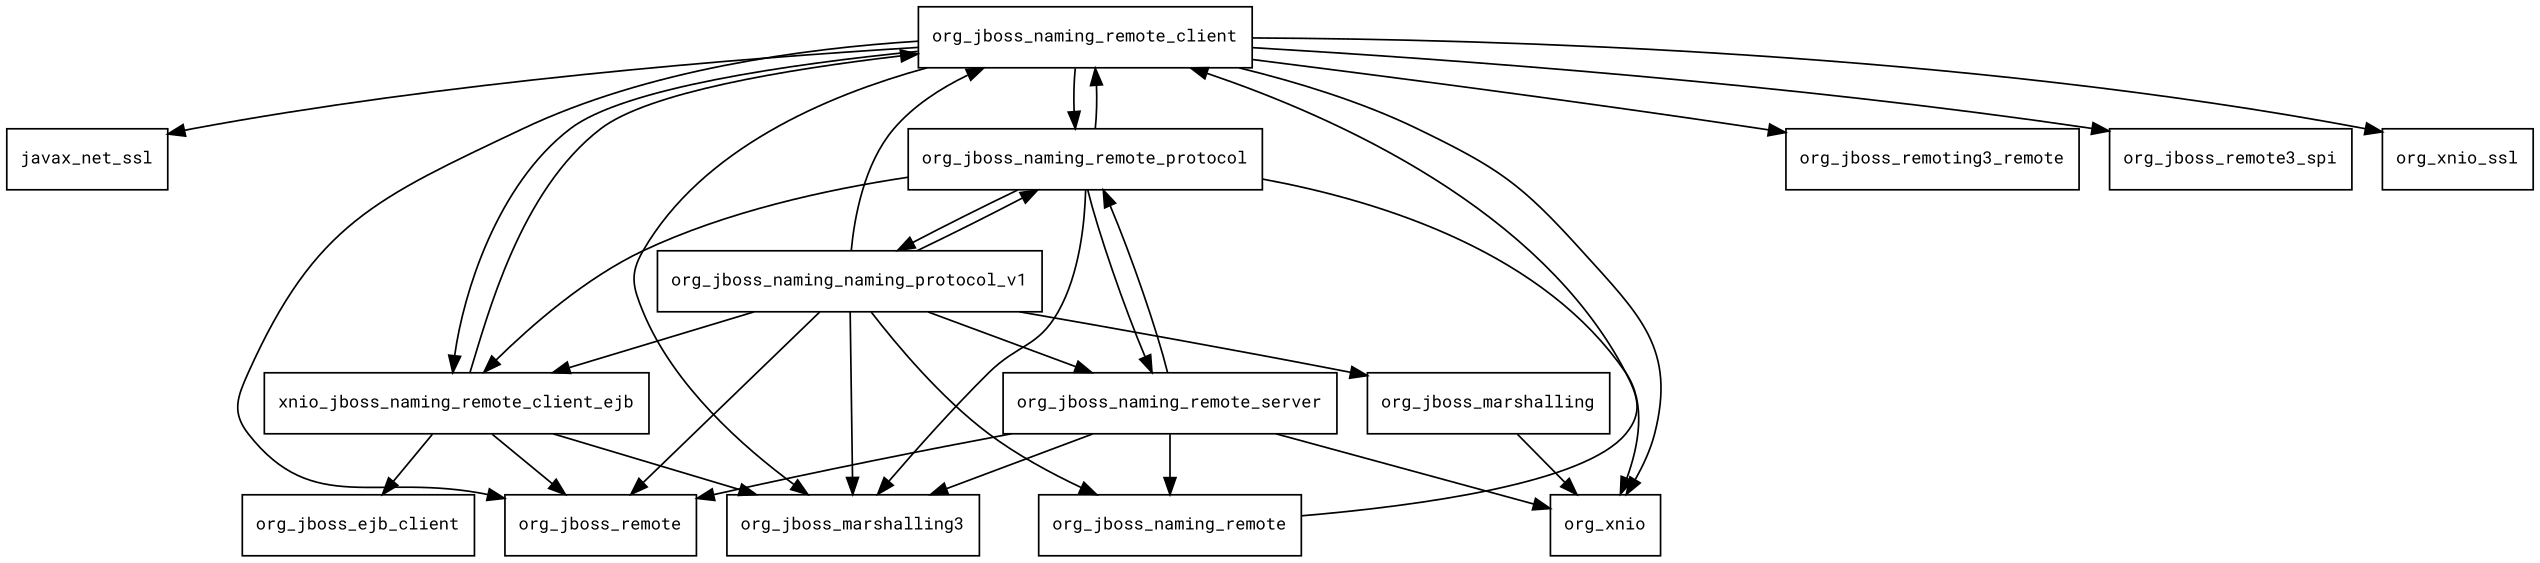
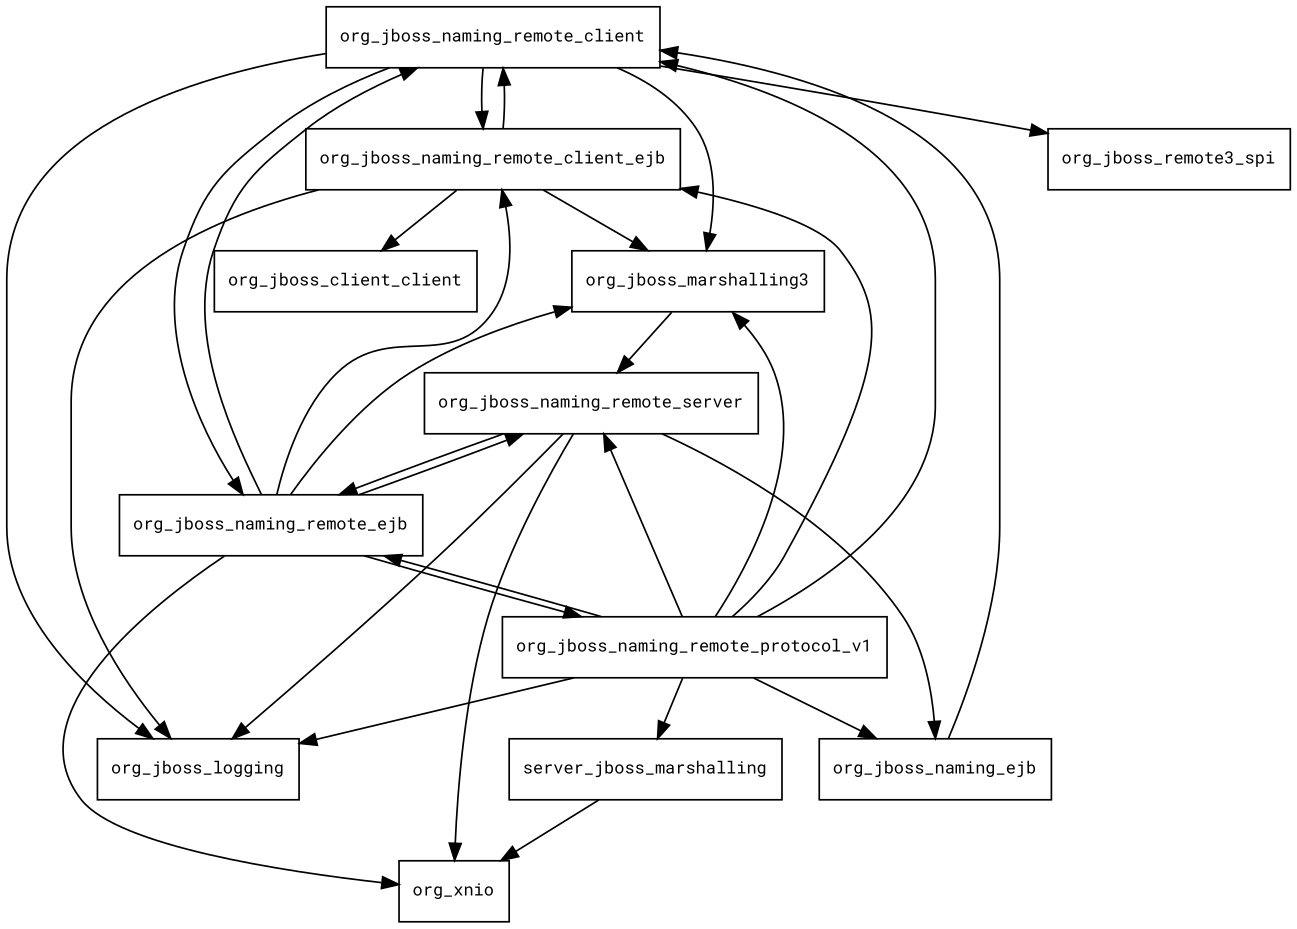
(87, 159) -> none
(1085, 159) -> (271, 525)
(1933, 159) -> none
(2458, 159) -> none
(1534, 202) -> none
(850, 281) -> (695, 647)
(457, 403) -> (493, 159)
(1489, 403) -> (646, 769)
(1012, 464) -> (650, 336)
(358, 525) -> (346, 281)
(601, 525) -> (198, 769)
(1170, 525) -> (935, 769)
